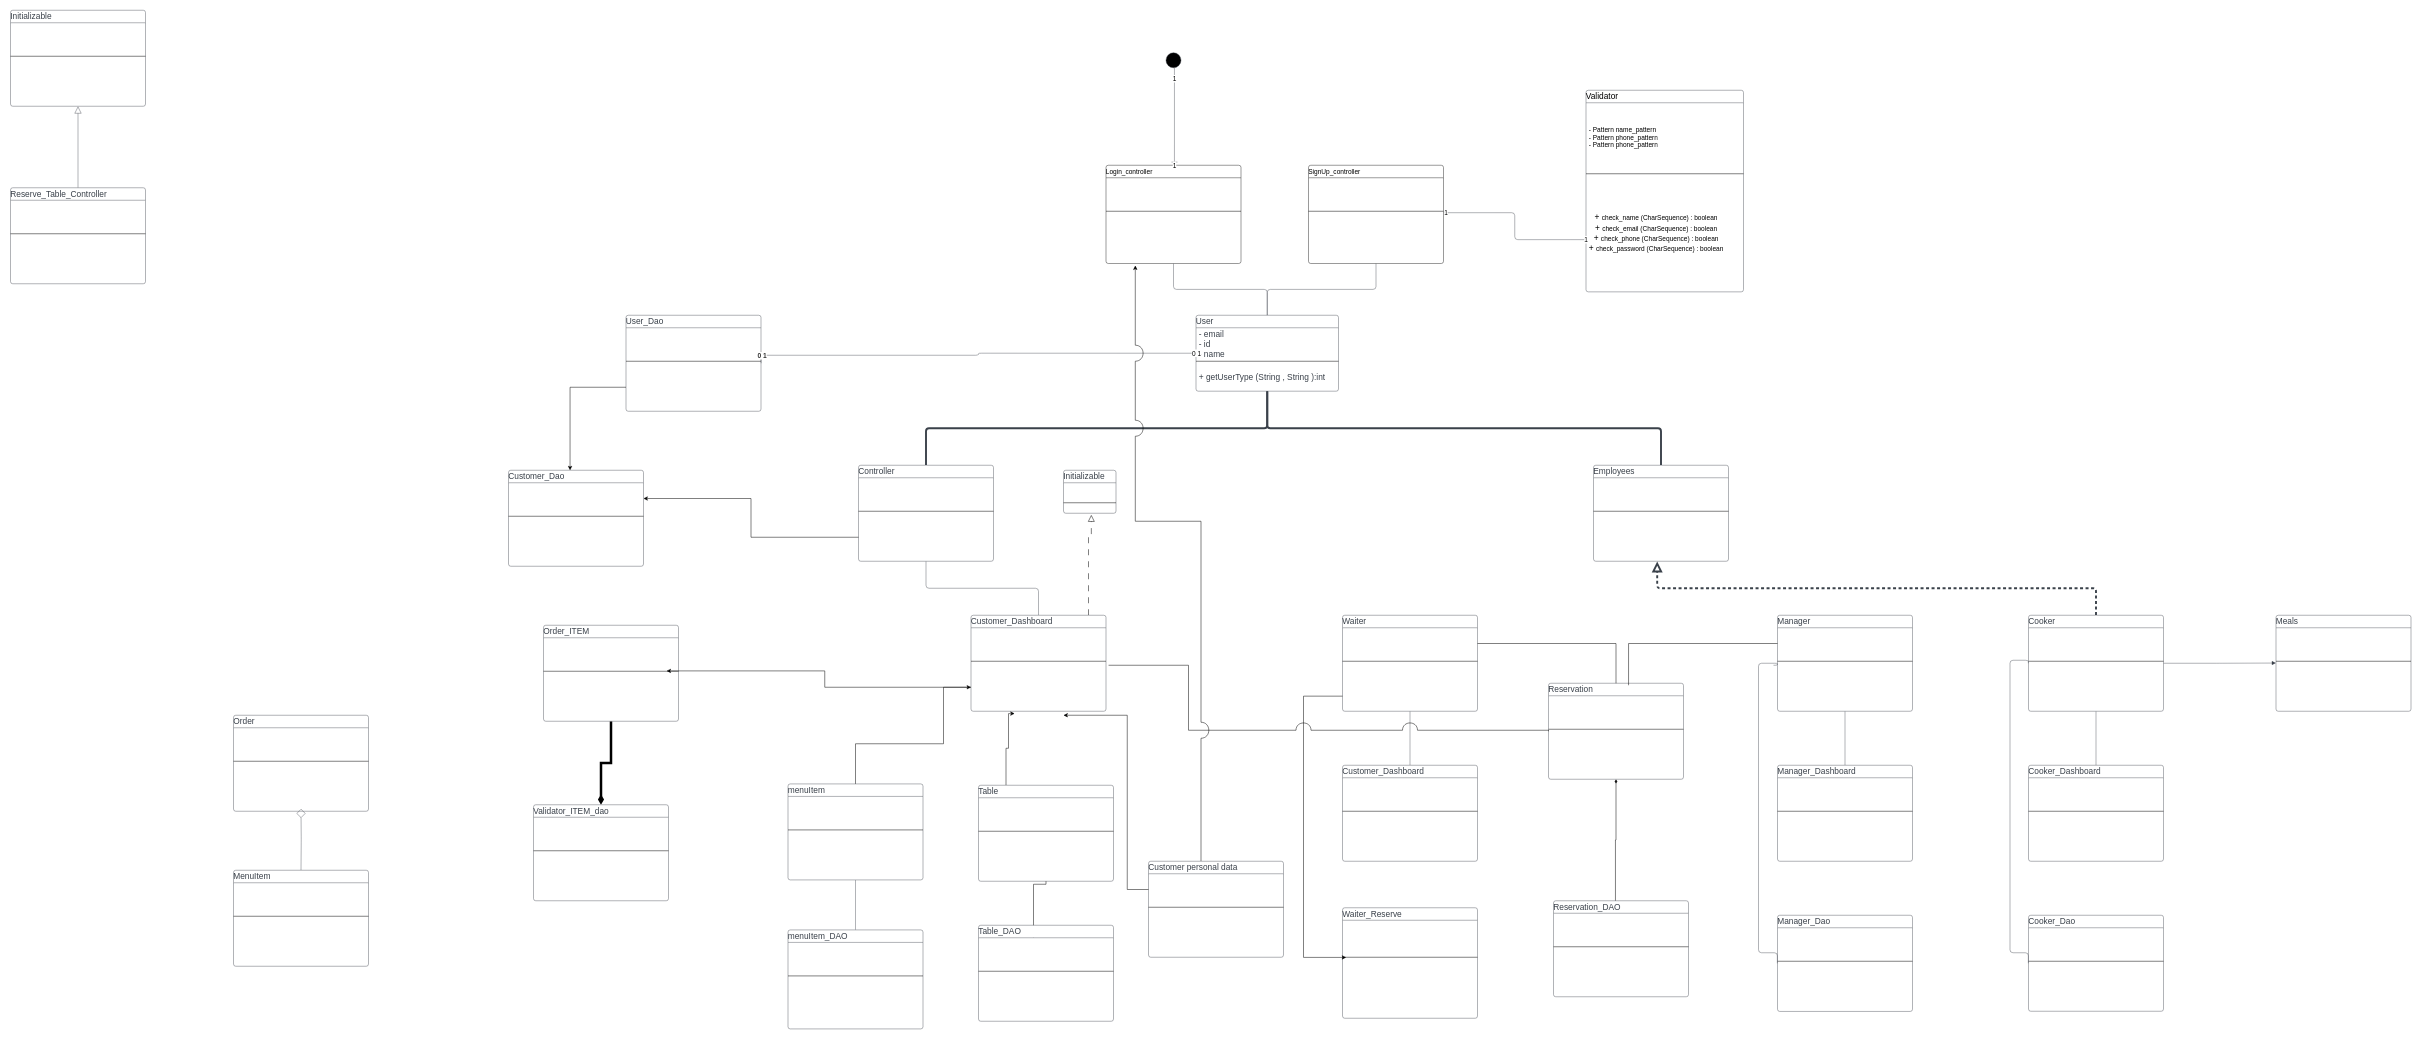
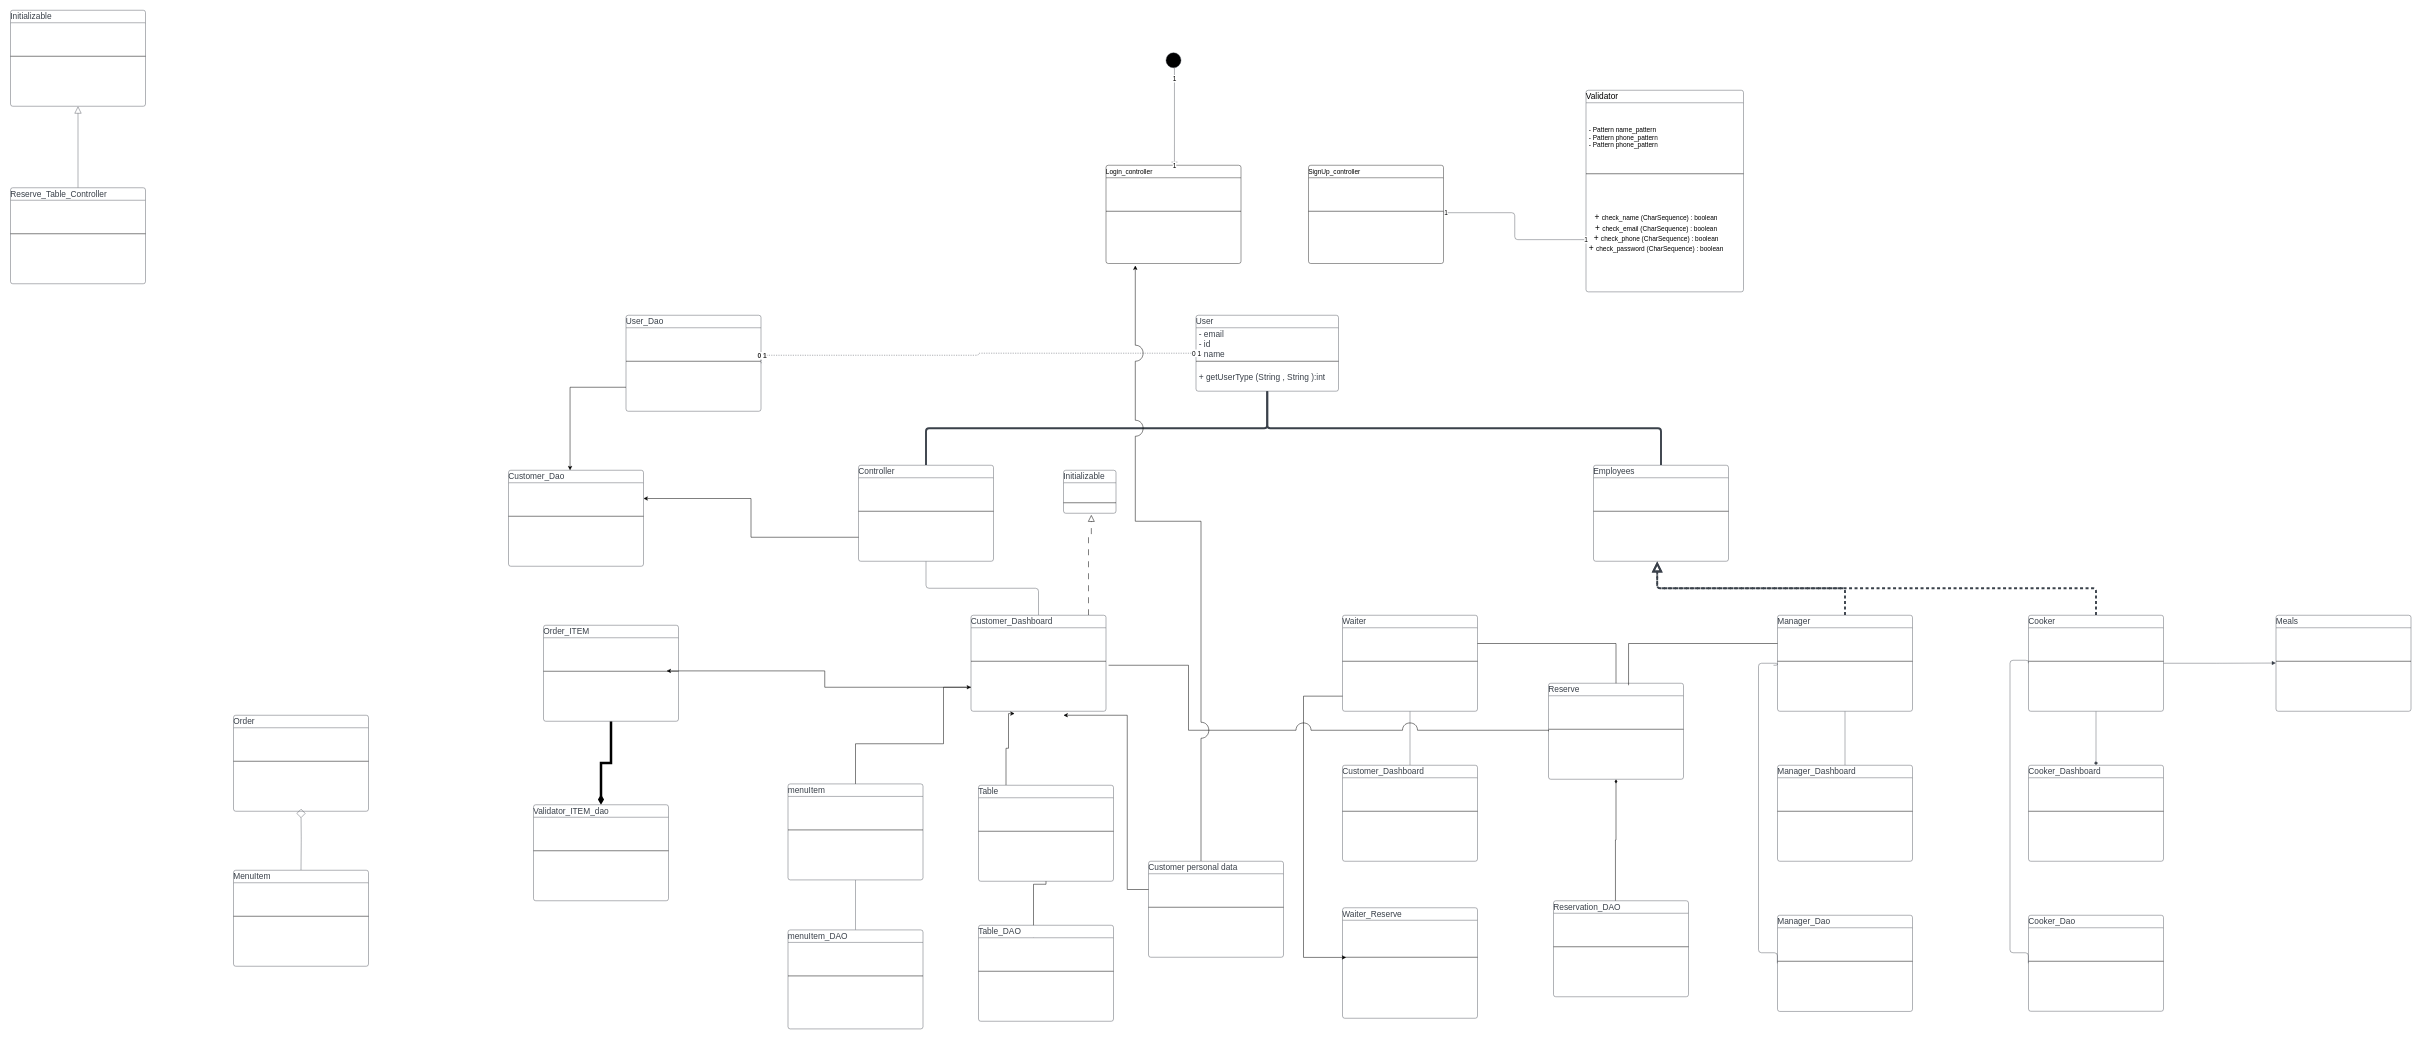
(1204, 289) -> none
(1324, 289) -> none
(978, 354) -> (978, 354)
none -> (1845, 602)
(1573, 690) -> (1565, 690)
(2096, 762) -> (2096, 760)
